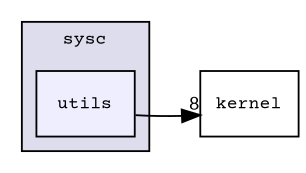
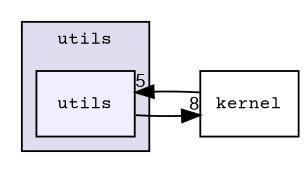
(86, 39) -> (86, 39)
none -> (177, 92)
